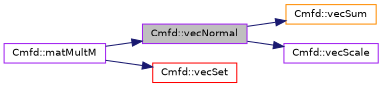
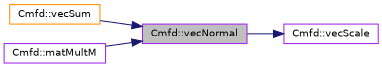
(261, 24) -> (116, 23)
(195, 73) -> none
